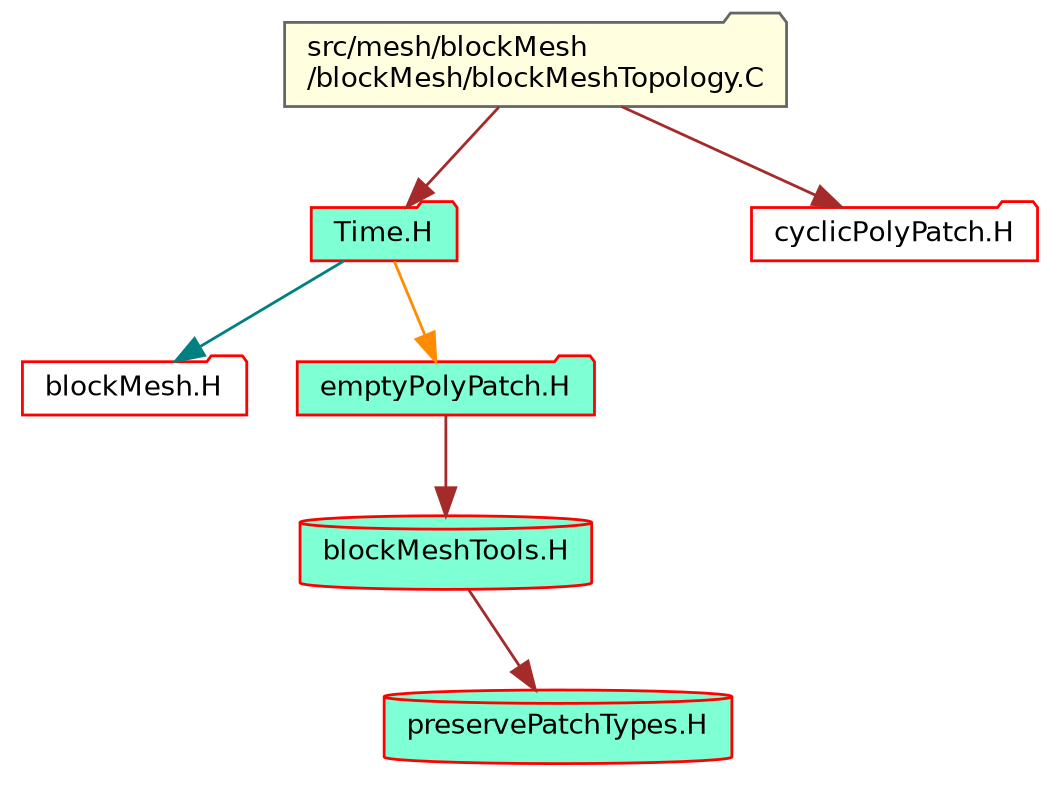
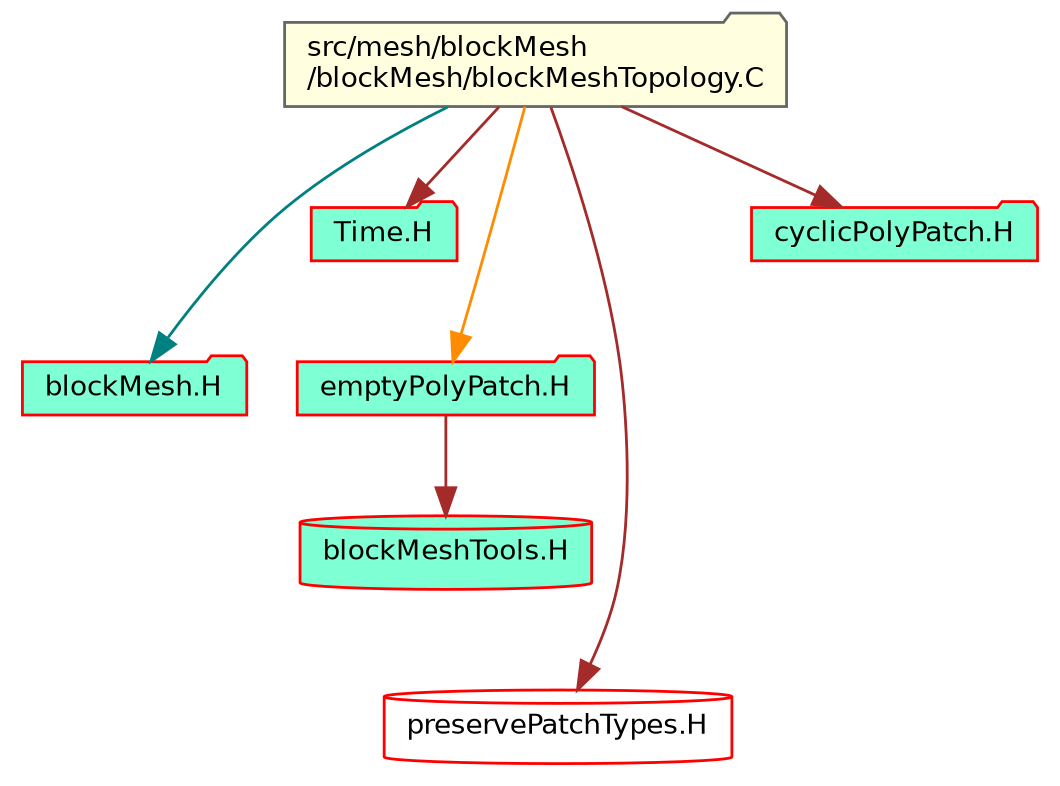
(895, 234) -> (895, 234)
(410, 298) -> (494, 221)
(272, 304) -> (292, 203)
(135, 388) -> (135, 388)
(494, 628) -> (622, 384)
(558, 727) -> (558, 727)
